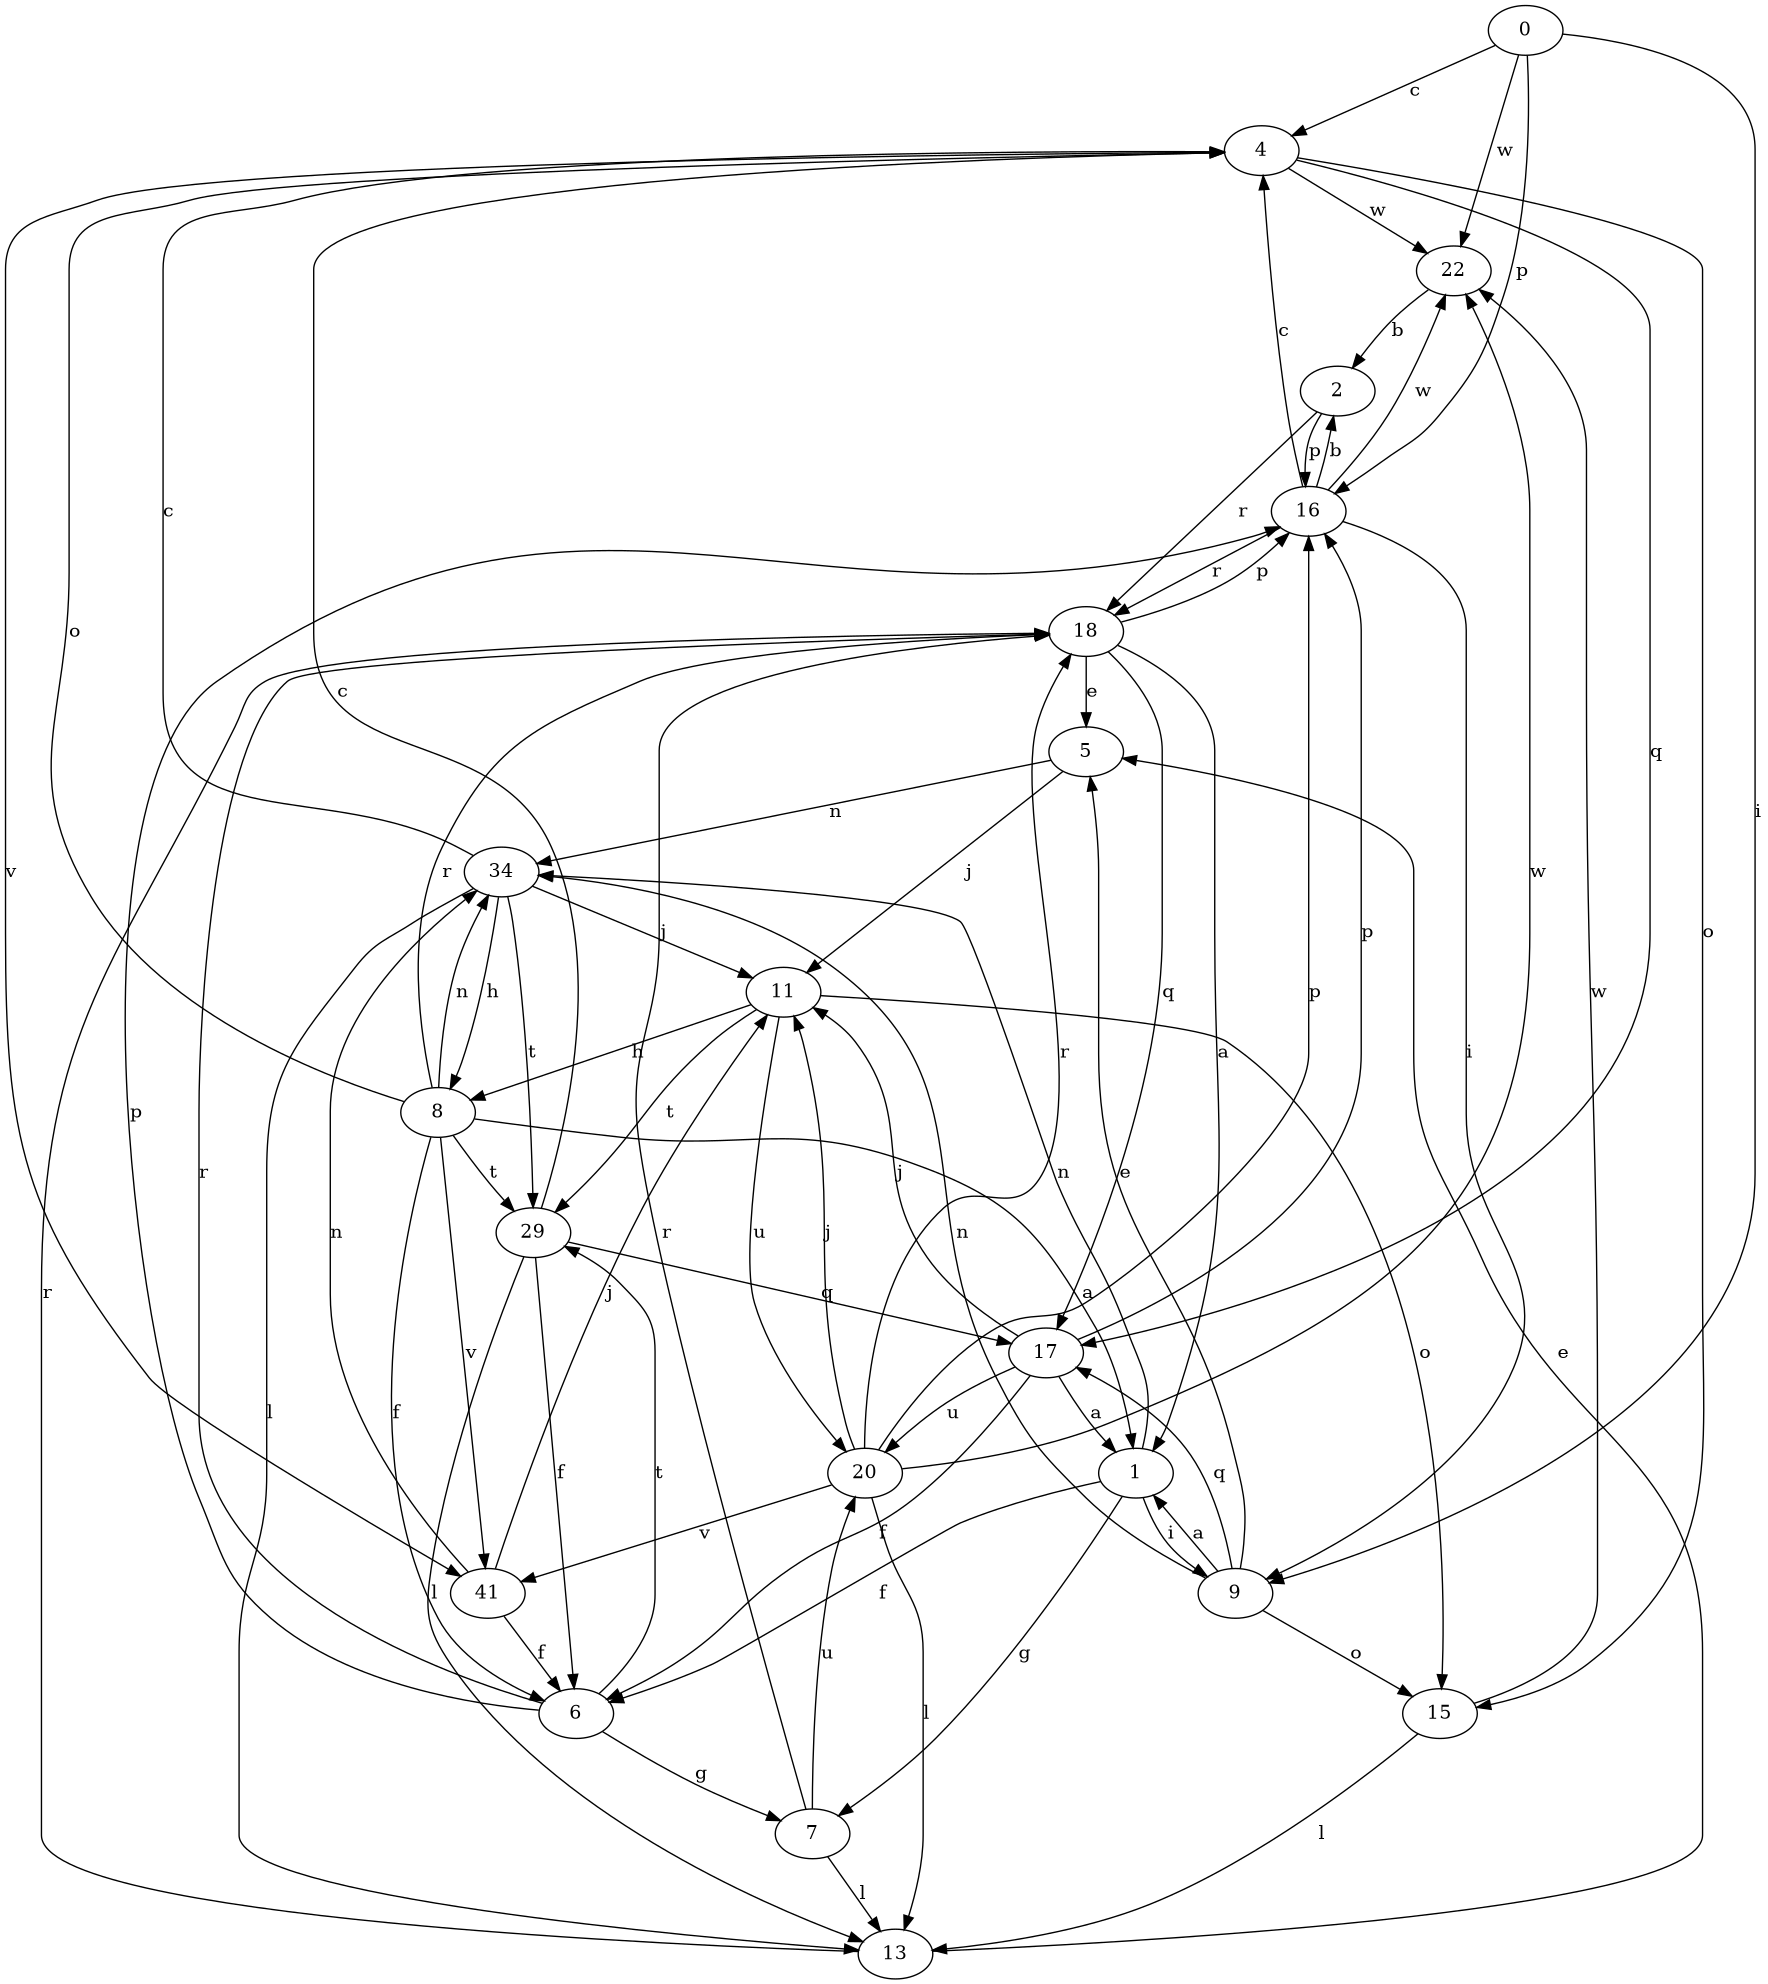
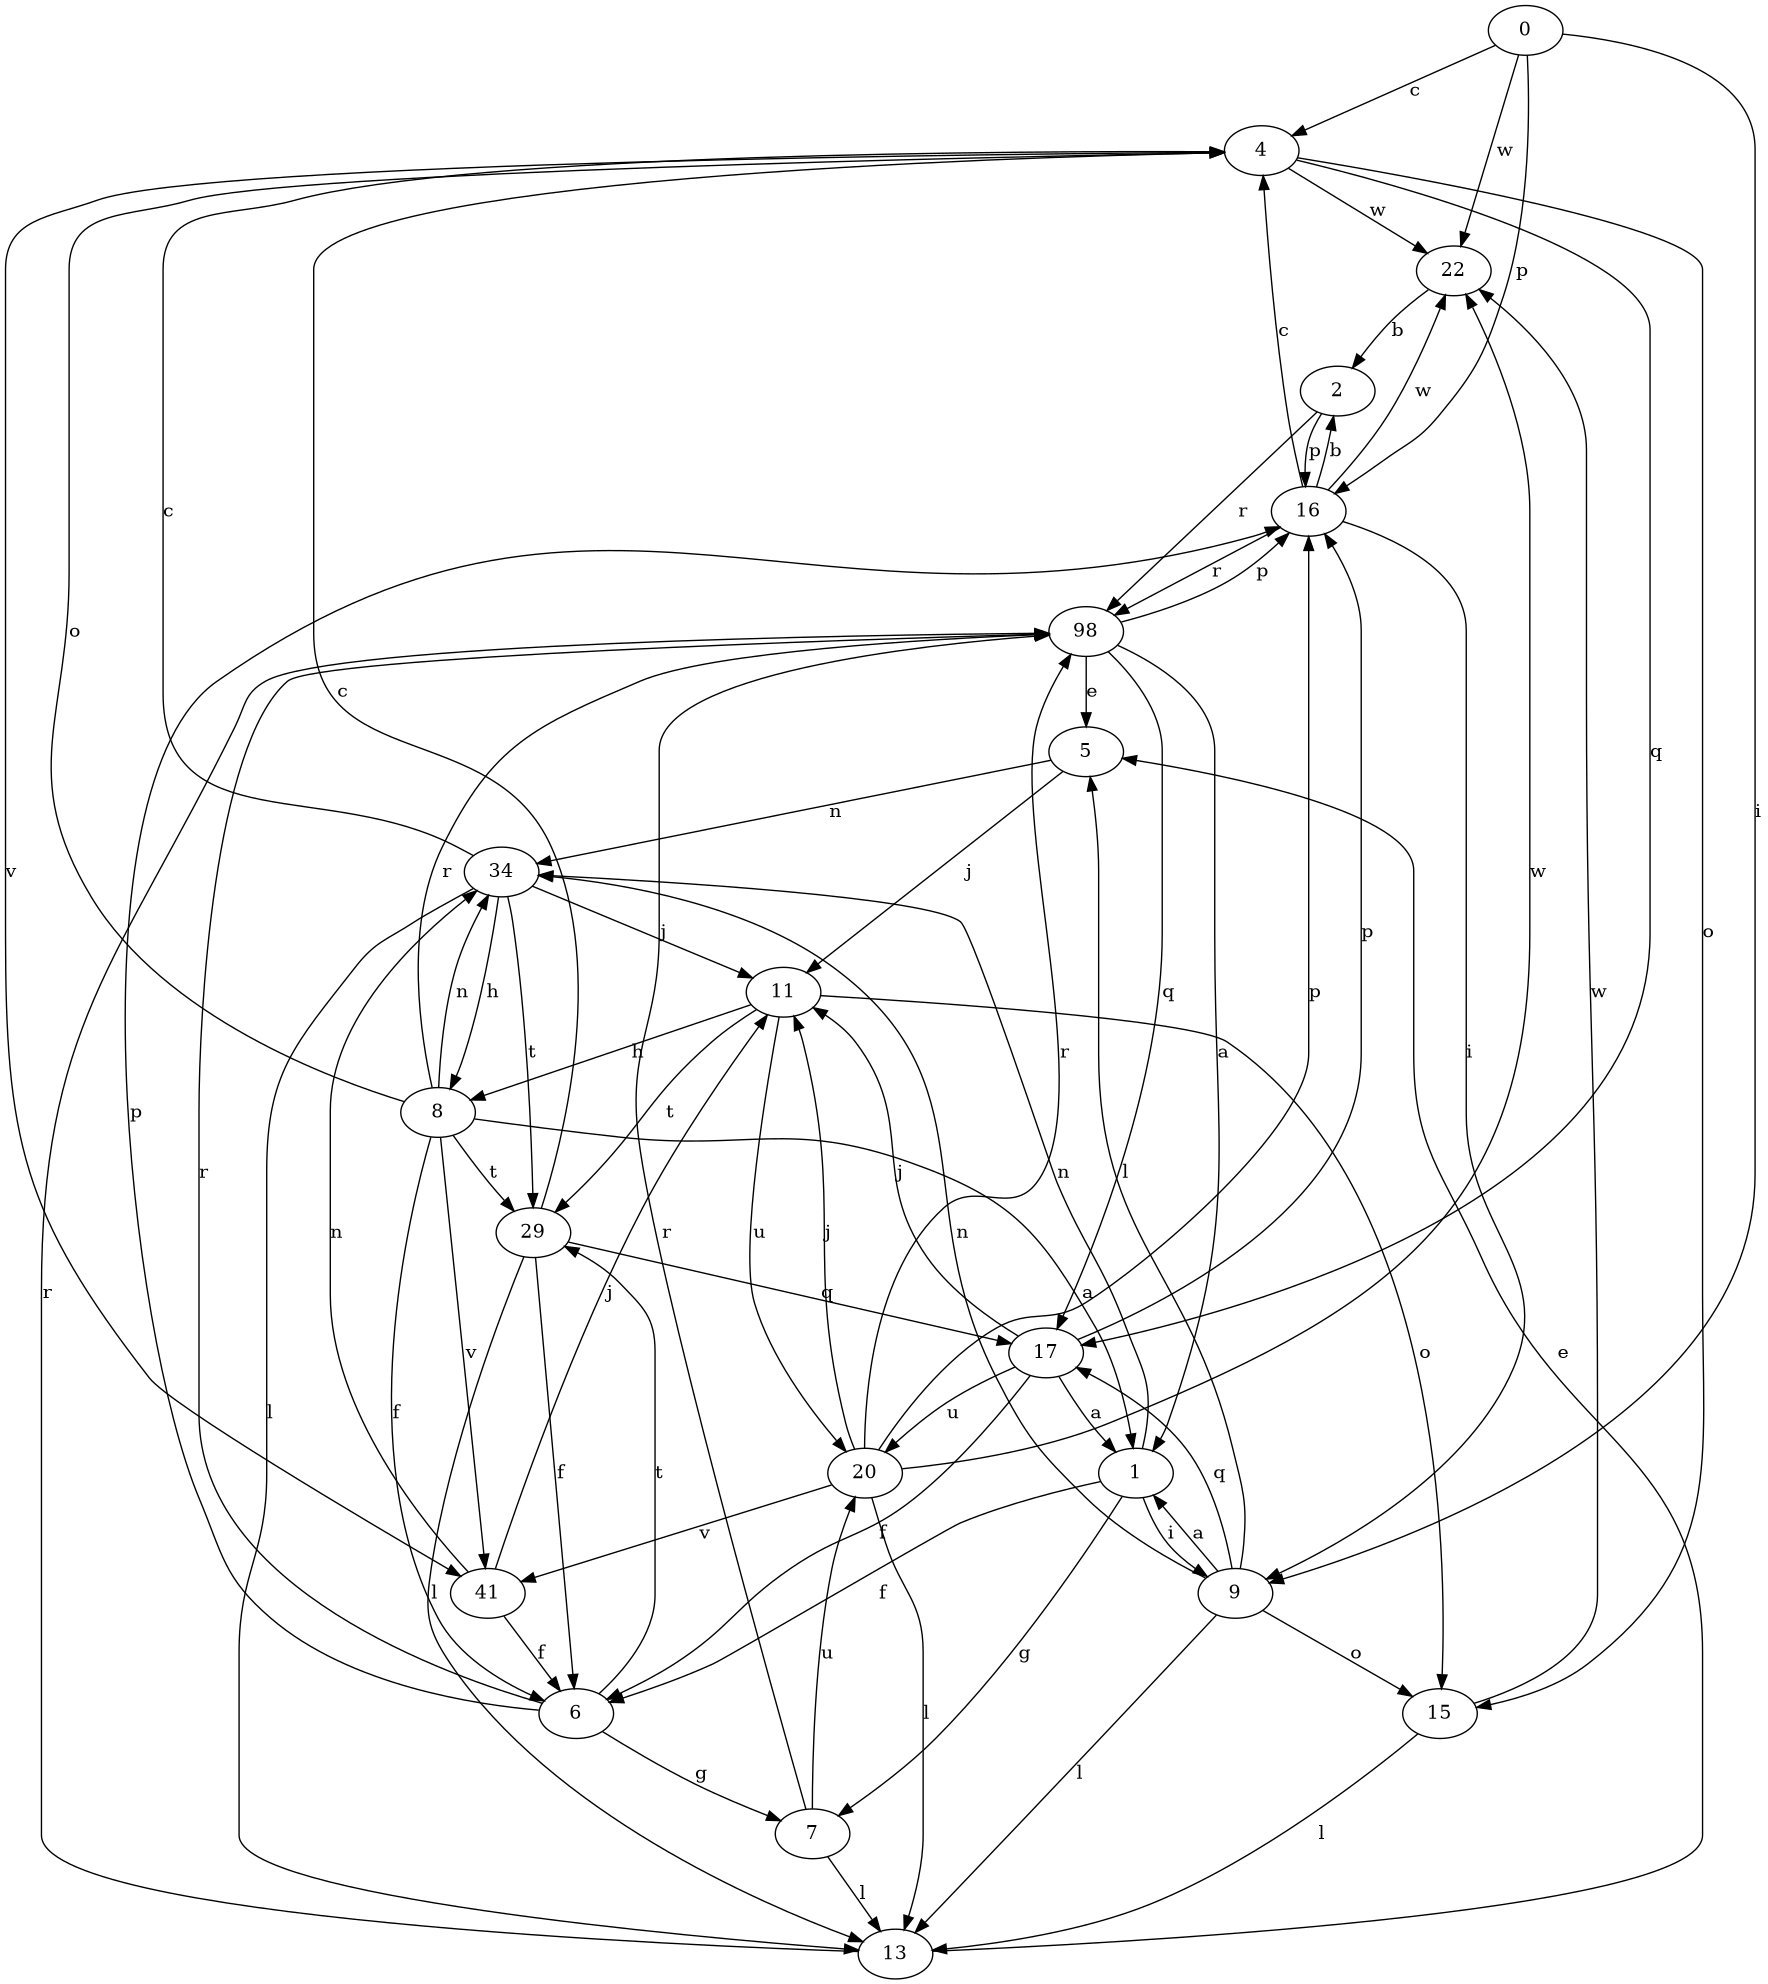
(1086, 632) -> (1086, 632)
(1126, 1173) -> (1126, 1173)
none -> (1071, 1769)
